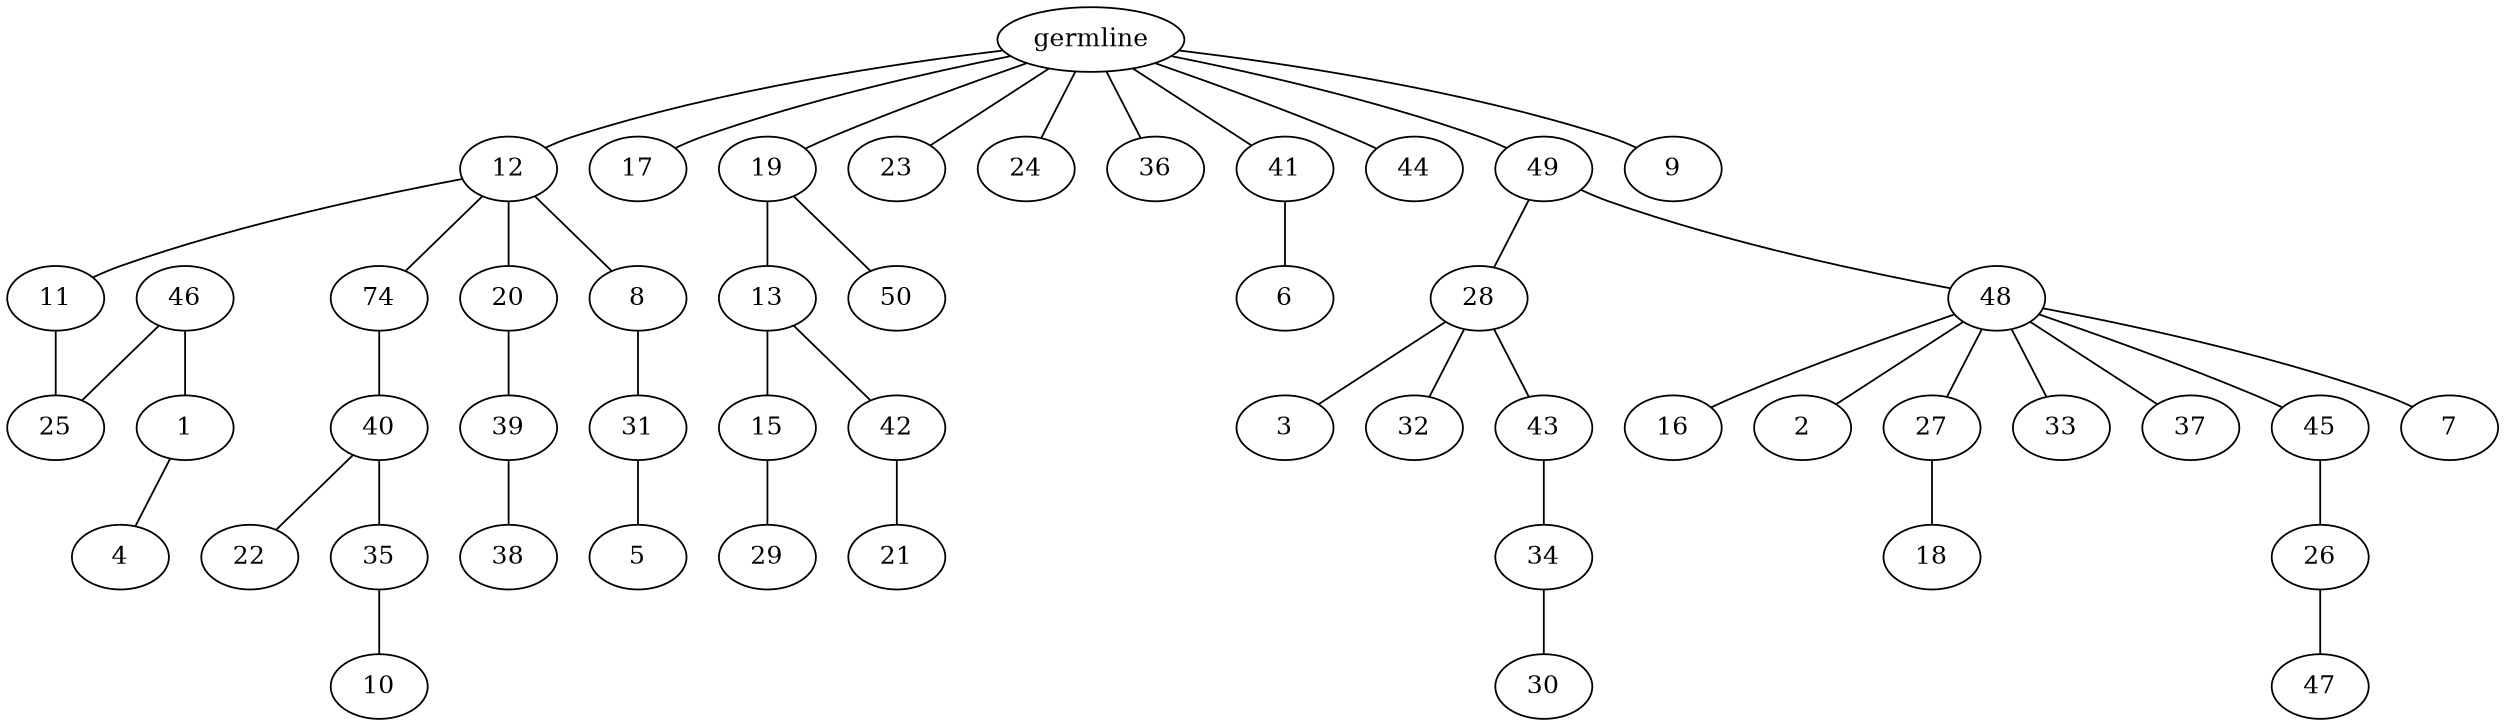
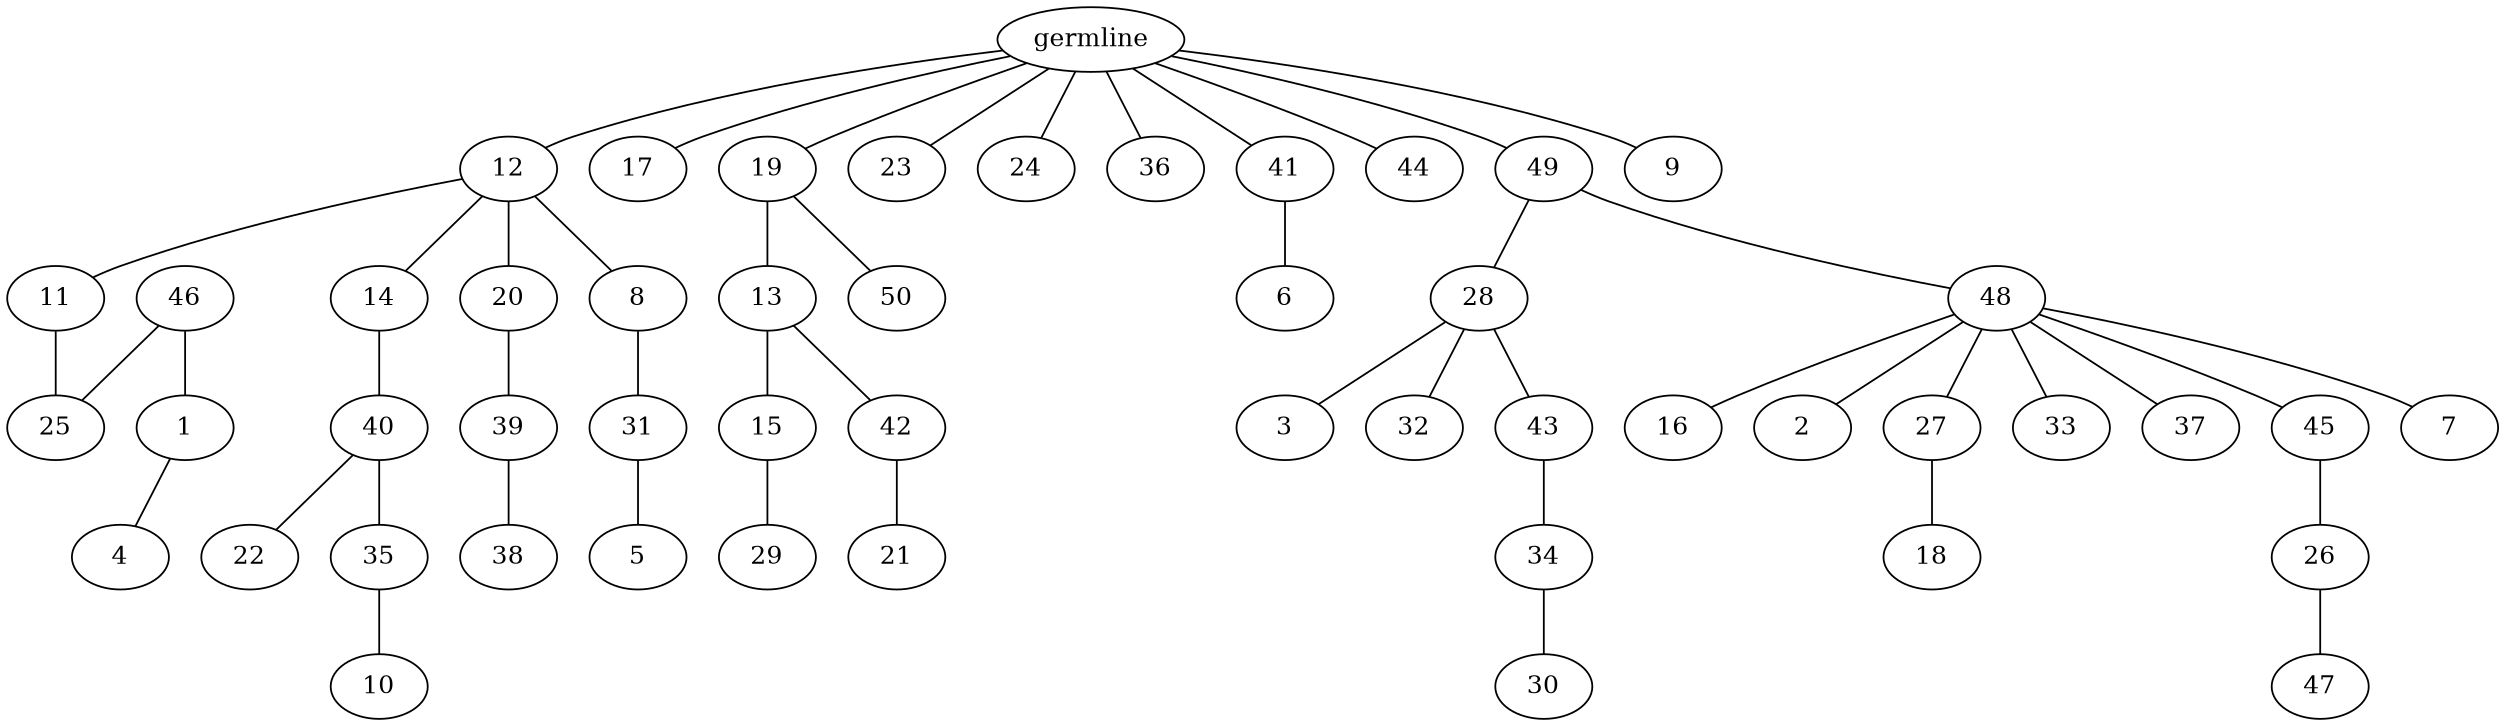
(379, 298) -> (379, 298)
